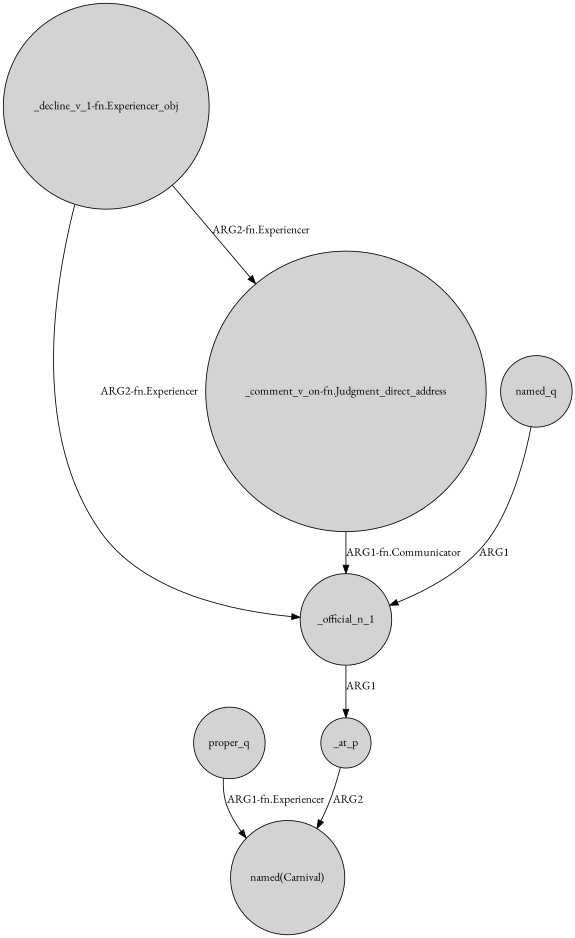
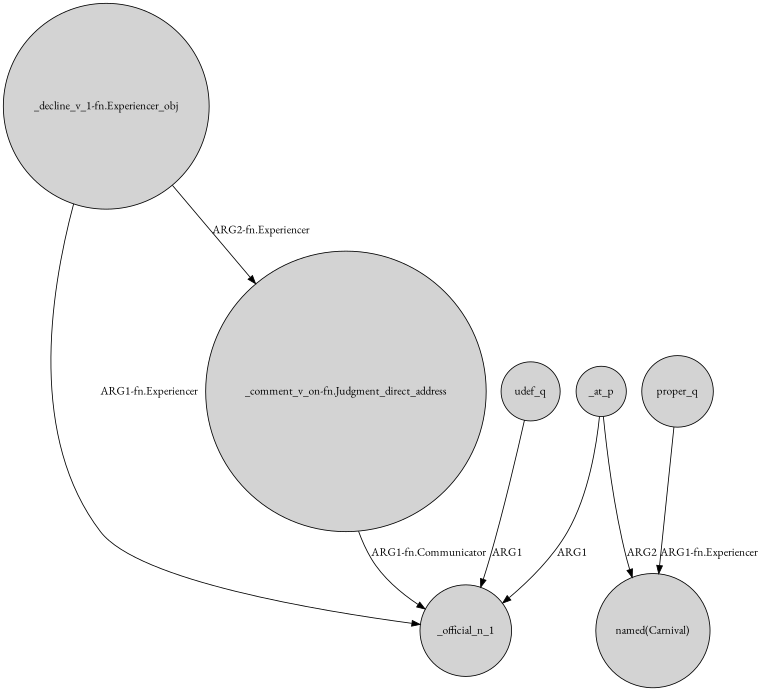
(149, 391) -> (149, 391)
(536, 391) -> (531, 391)
(346, 687) -> (575, 517)
